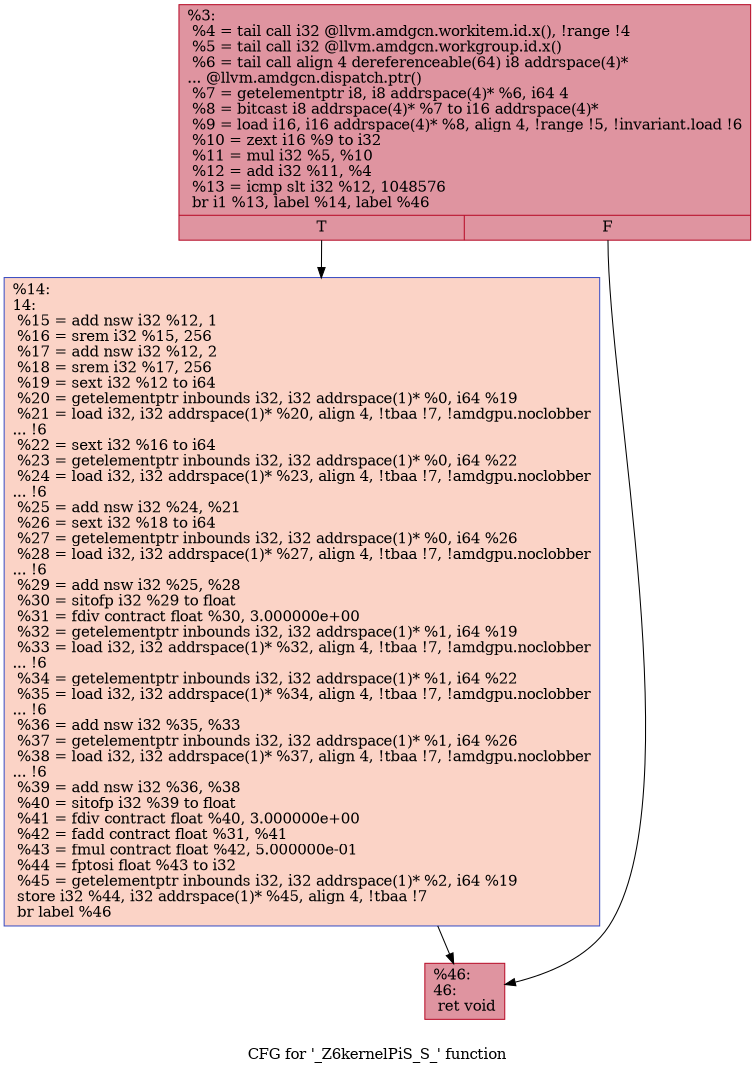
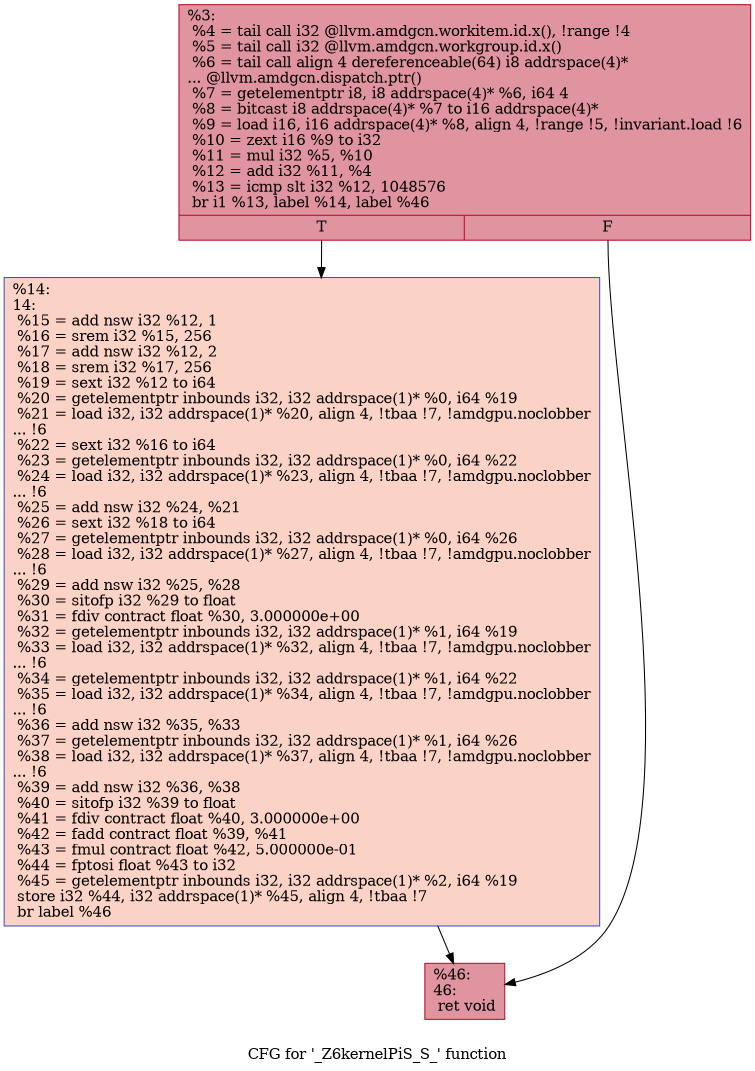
(150, 835) -> (150, 835)
